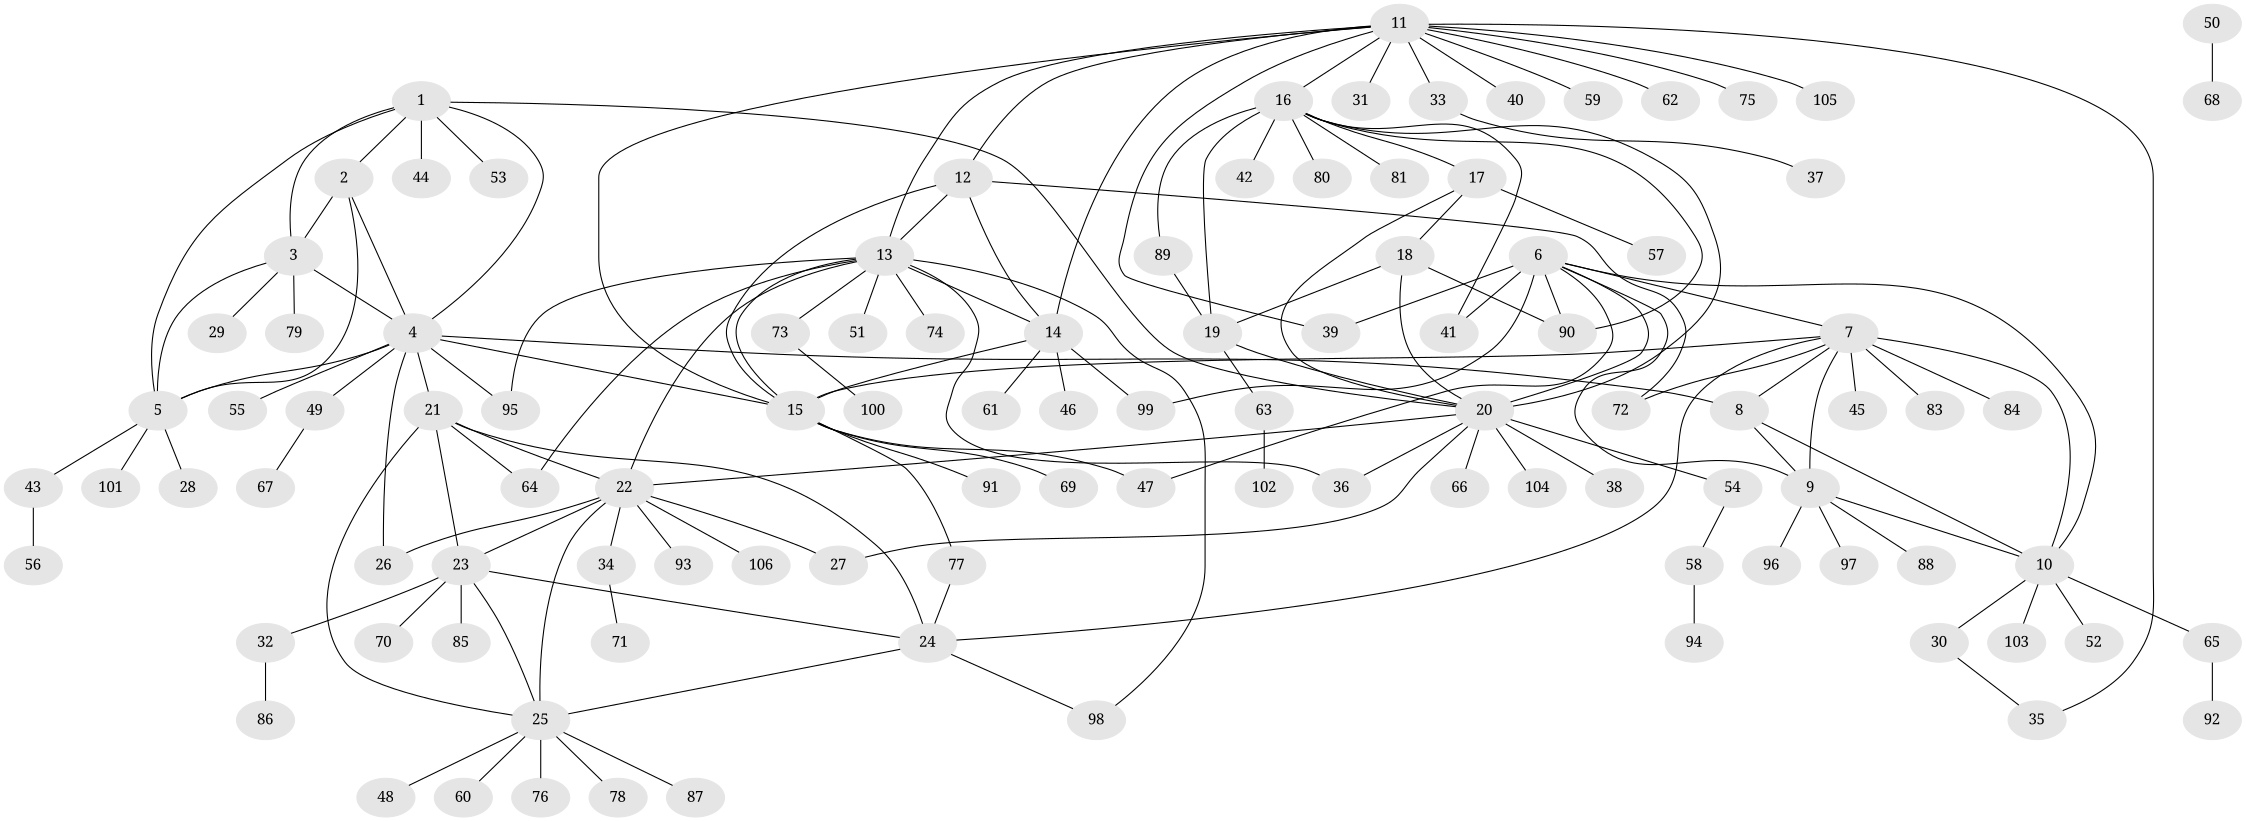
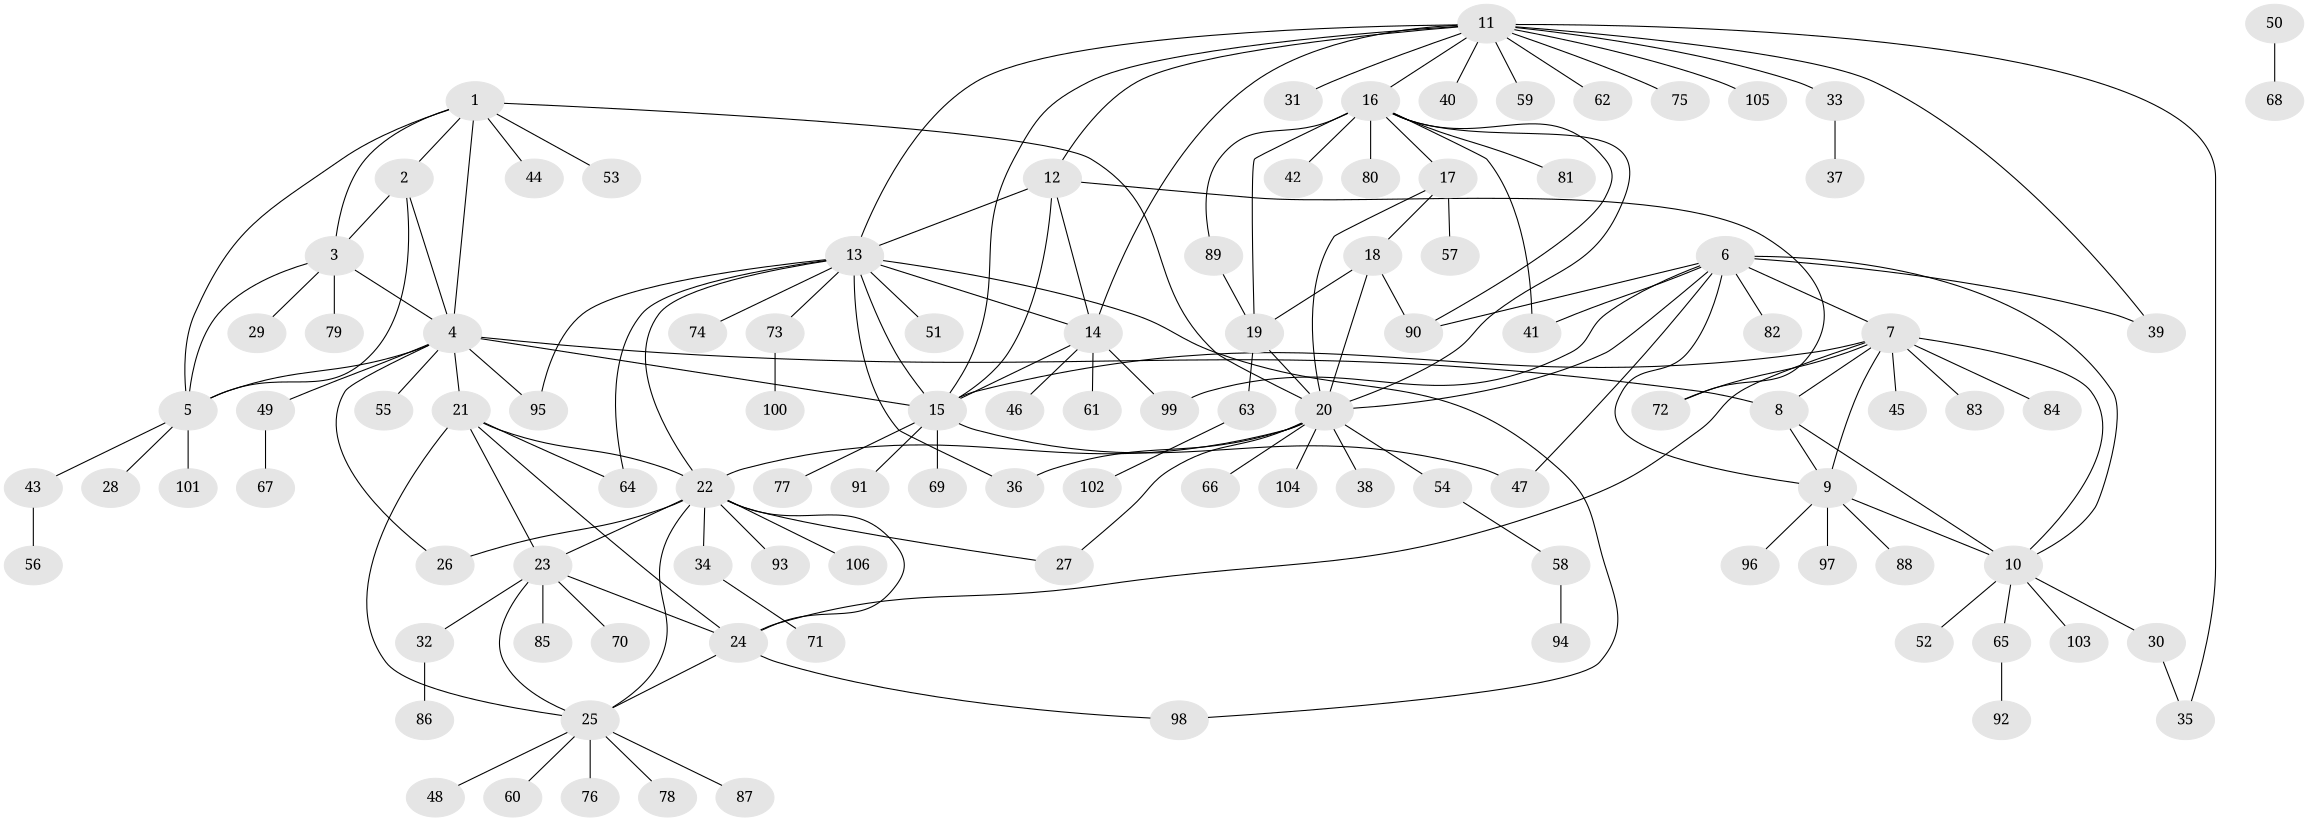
none -> (1773, 333)
(942, 604) -> (899, 550)
